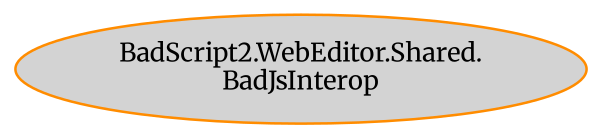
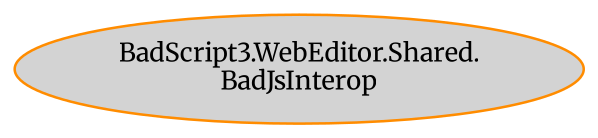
(301, 69) -> (299, 69)
